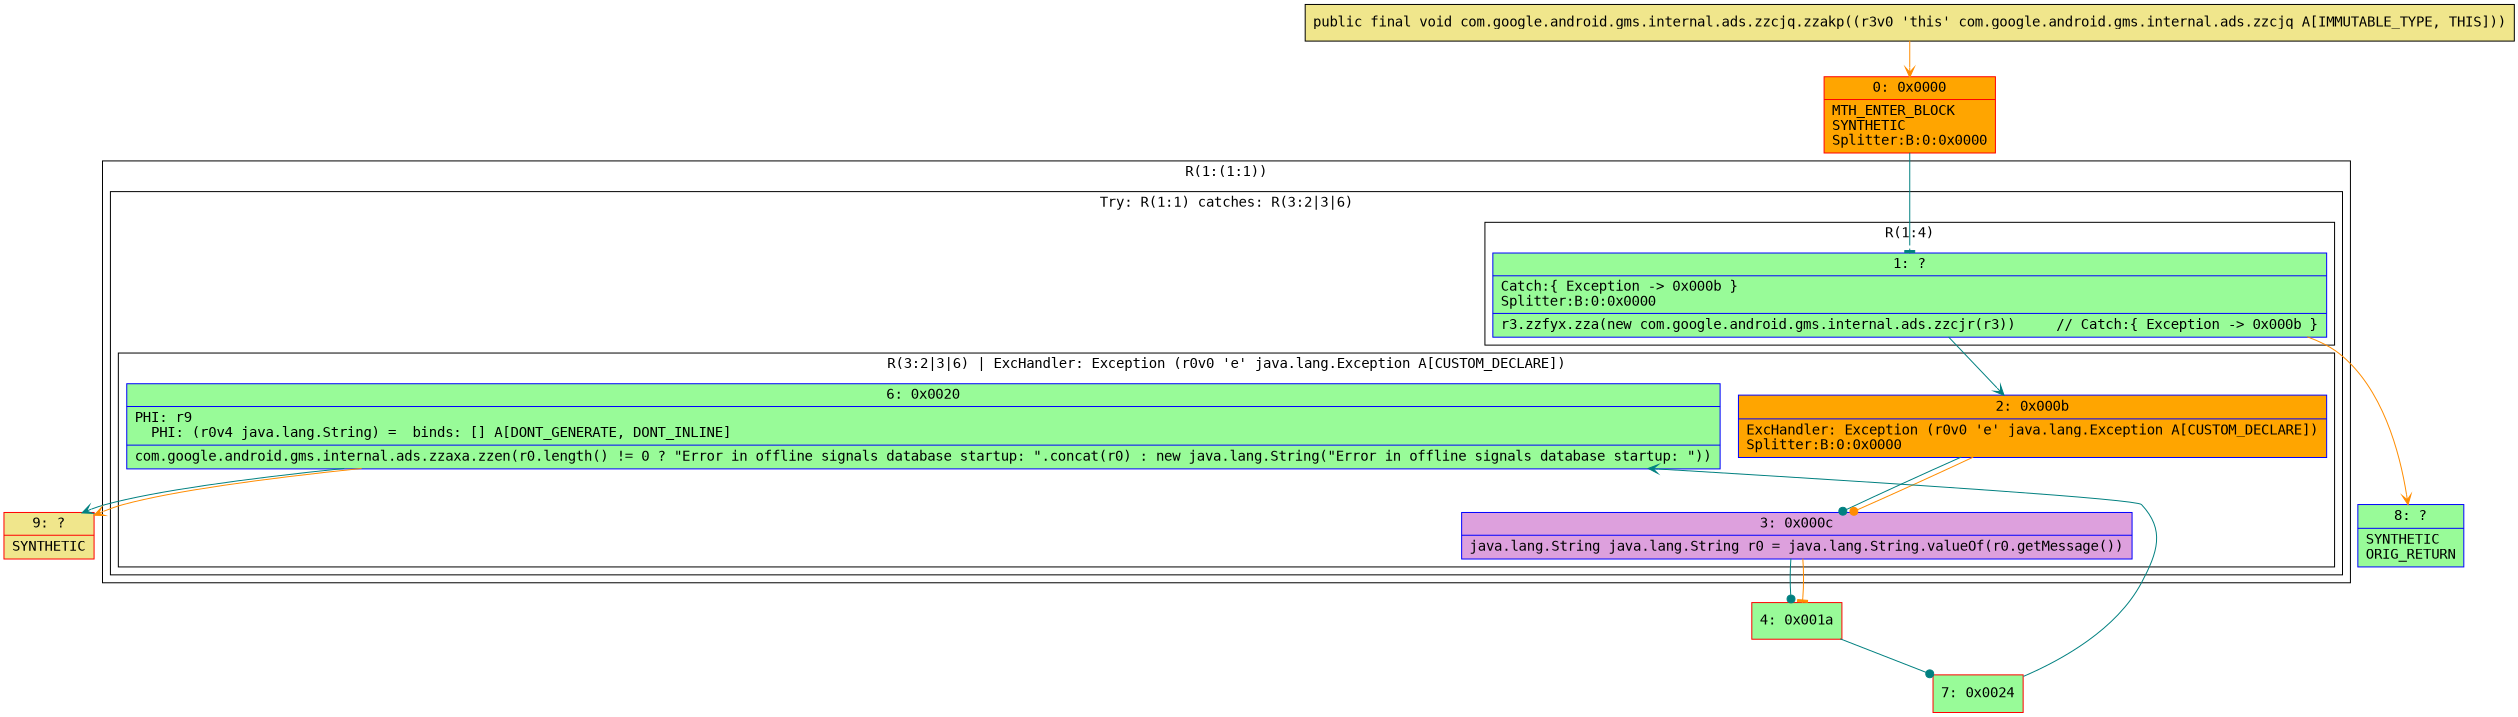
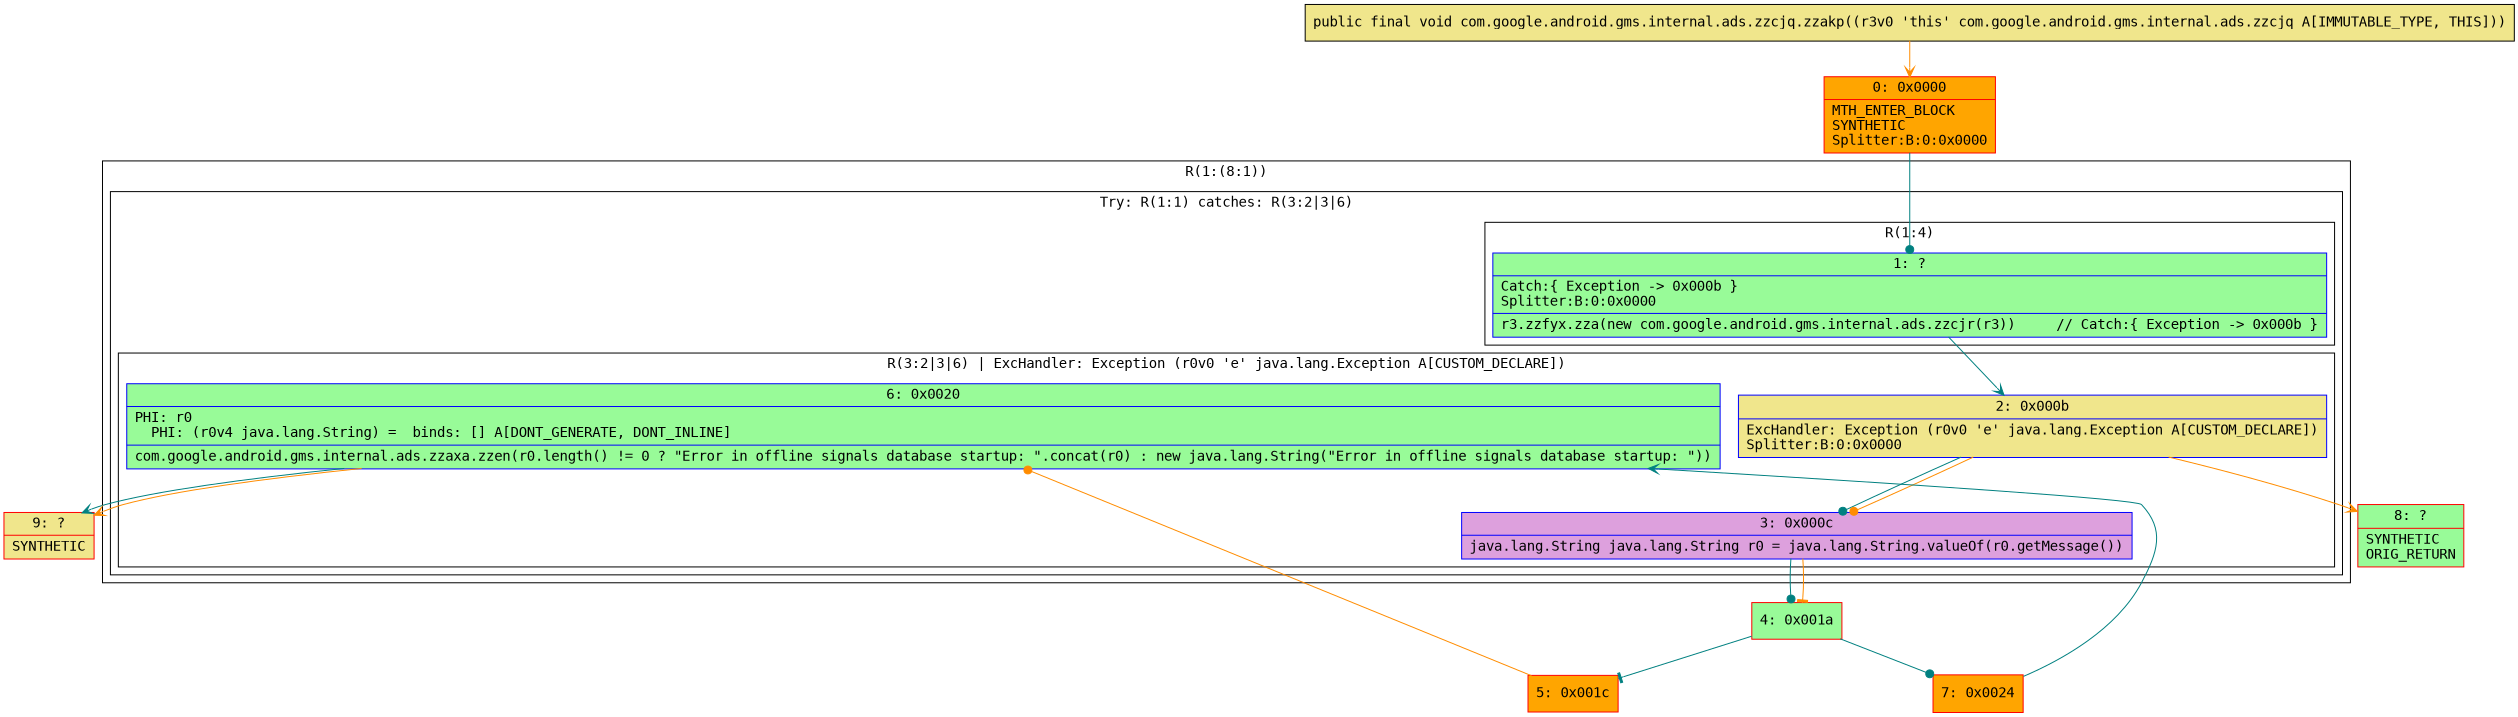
(1226, 172) -> (1226, 172)
(1910, 199) -> (1910, 199)
(2377, 402) -> (2259, 480)
(168, 418) -> (168, 418)
(2033, 426) -> (2033, 426)
(2411, 536) -> (2411, 536)
none -> (1573, 694)
(1978, 694) -> (1978, 694)
